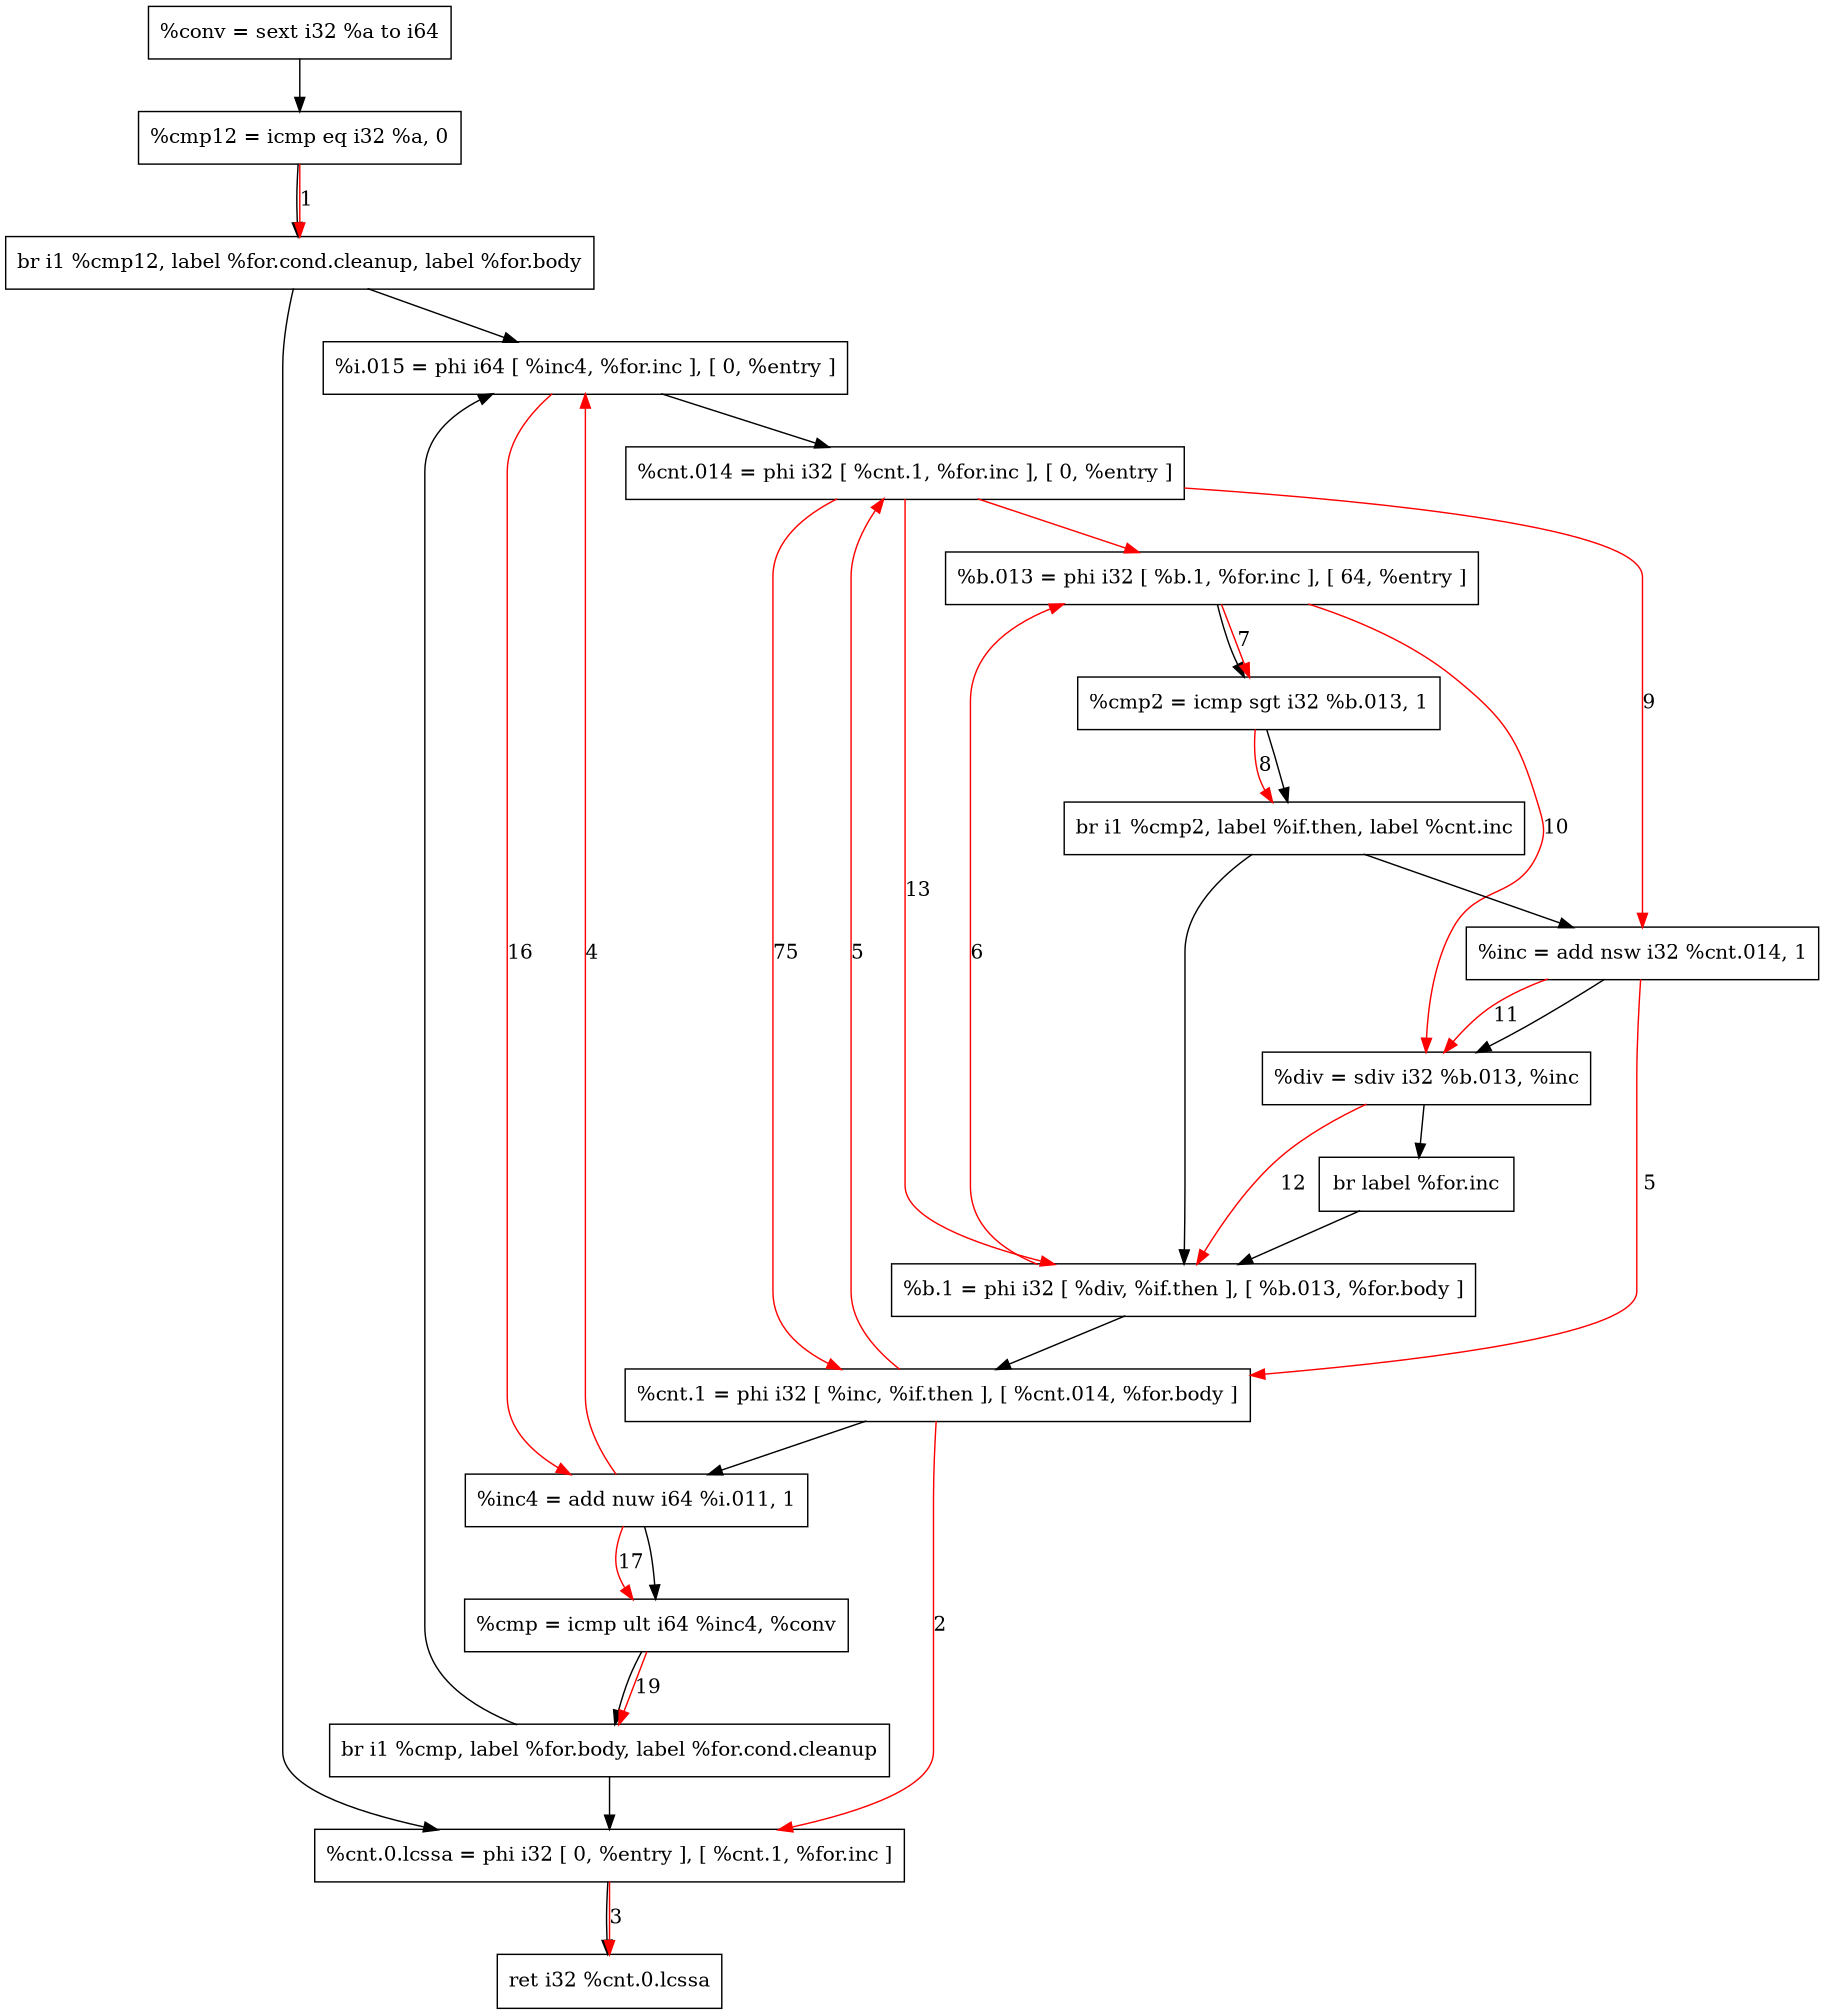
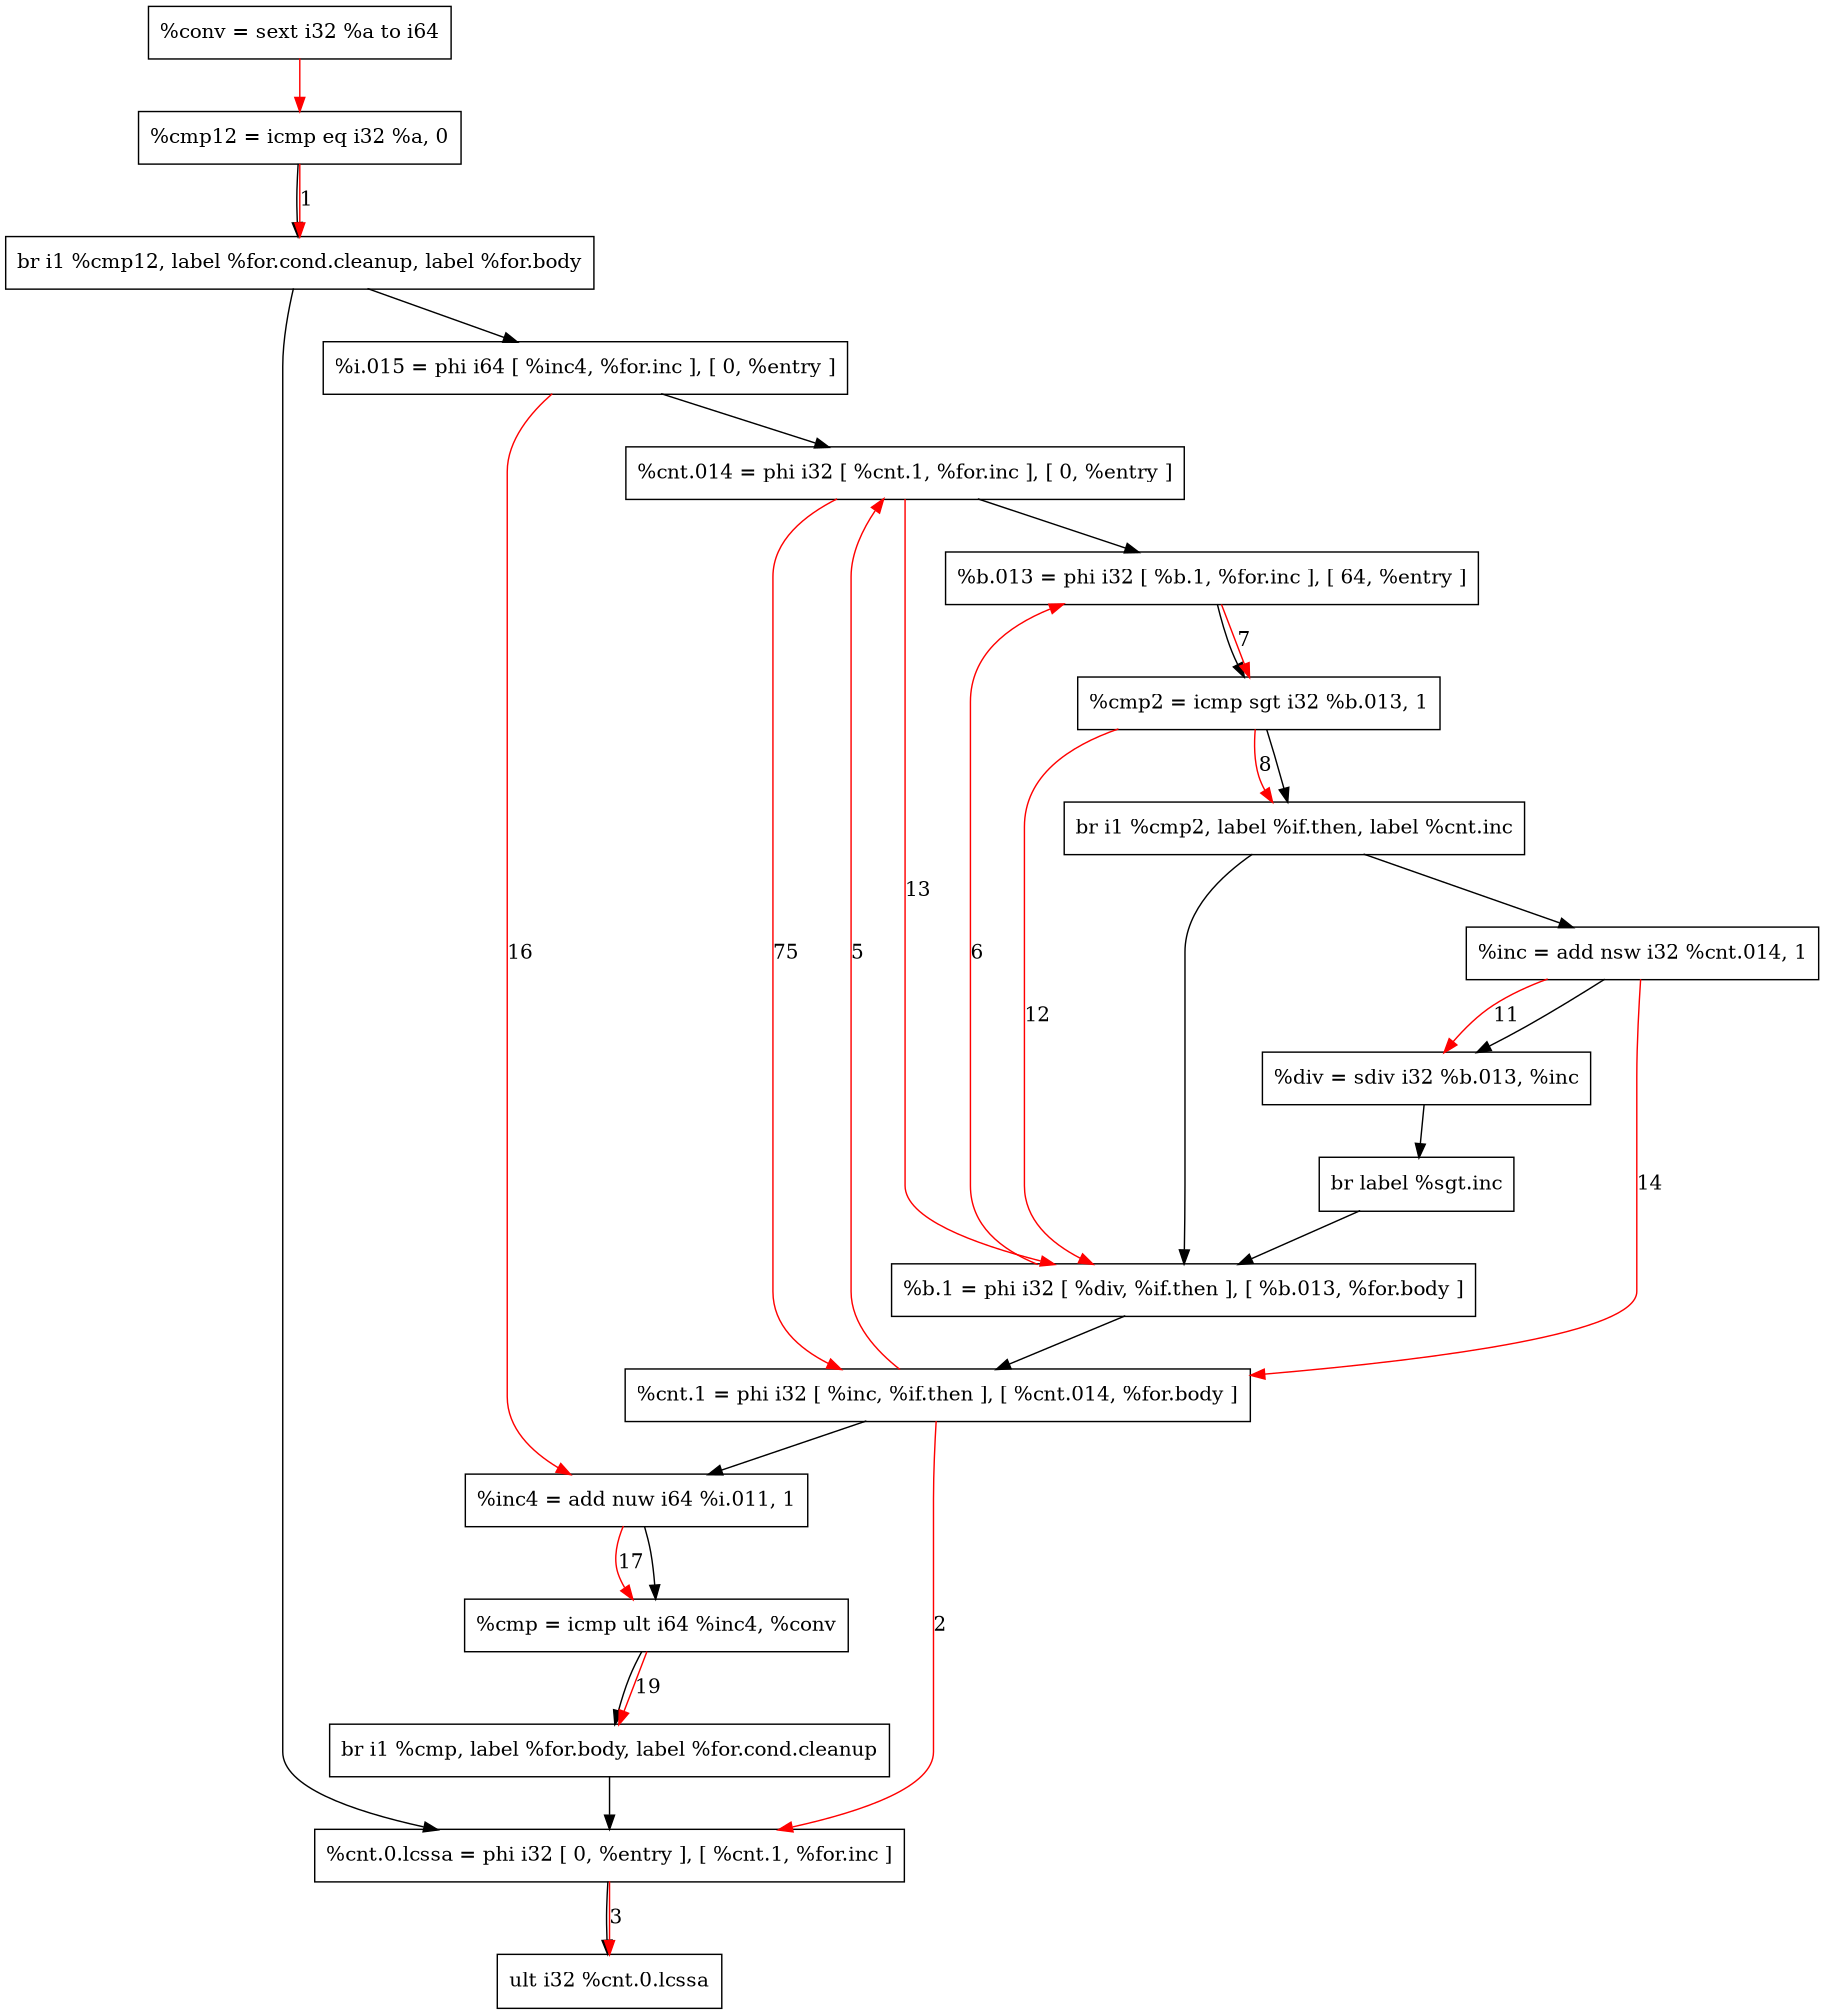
(300, 78) -> (300, 78)
(1052, 523) -> (1052, 523)
(1586, 541) -> none
(1532, 786) -> none
(585, 945) -> none
(425, 1073) -> none
(1273, 1164) -> (1024, 982)
(1417, 1184) -> (1417, 1184)
(1650, 1184) -> (1650, 1184)
(610, 1981) -> (610, 1981)
